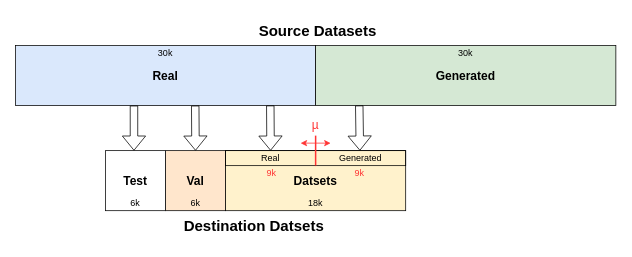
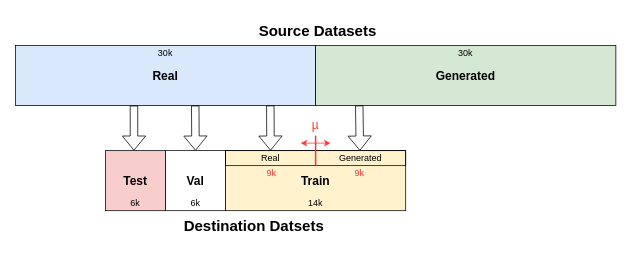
(135, 180) -> (135, 180)
(195, 180) -> (195, 180)
(315, 180) -> (315, 180)
(315, 203) -> (315, 203)
